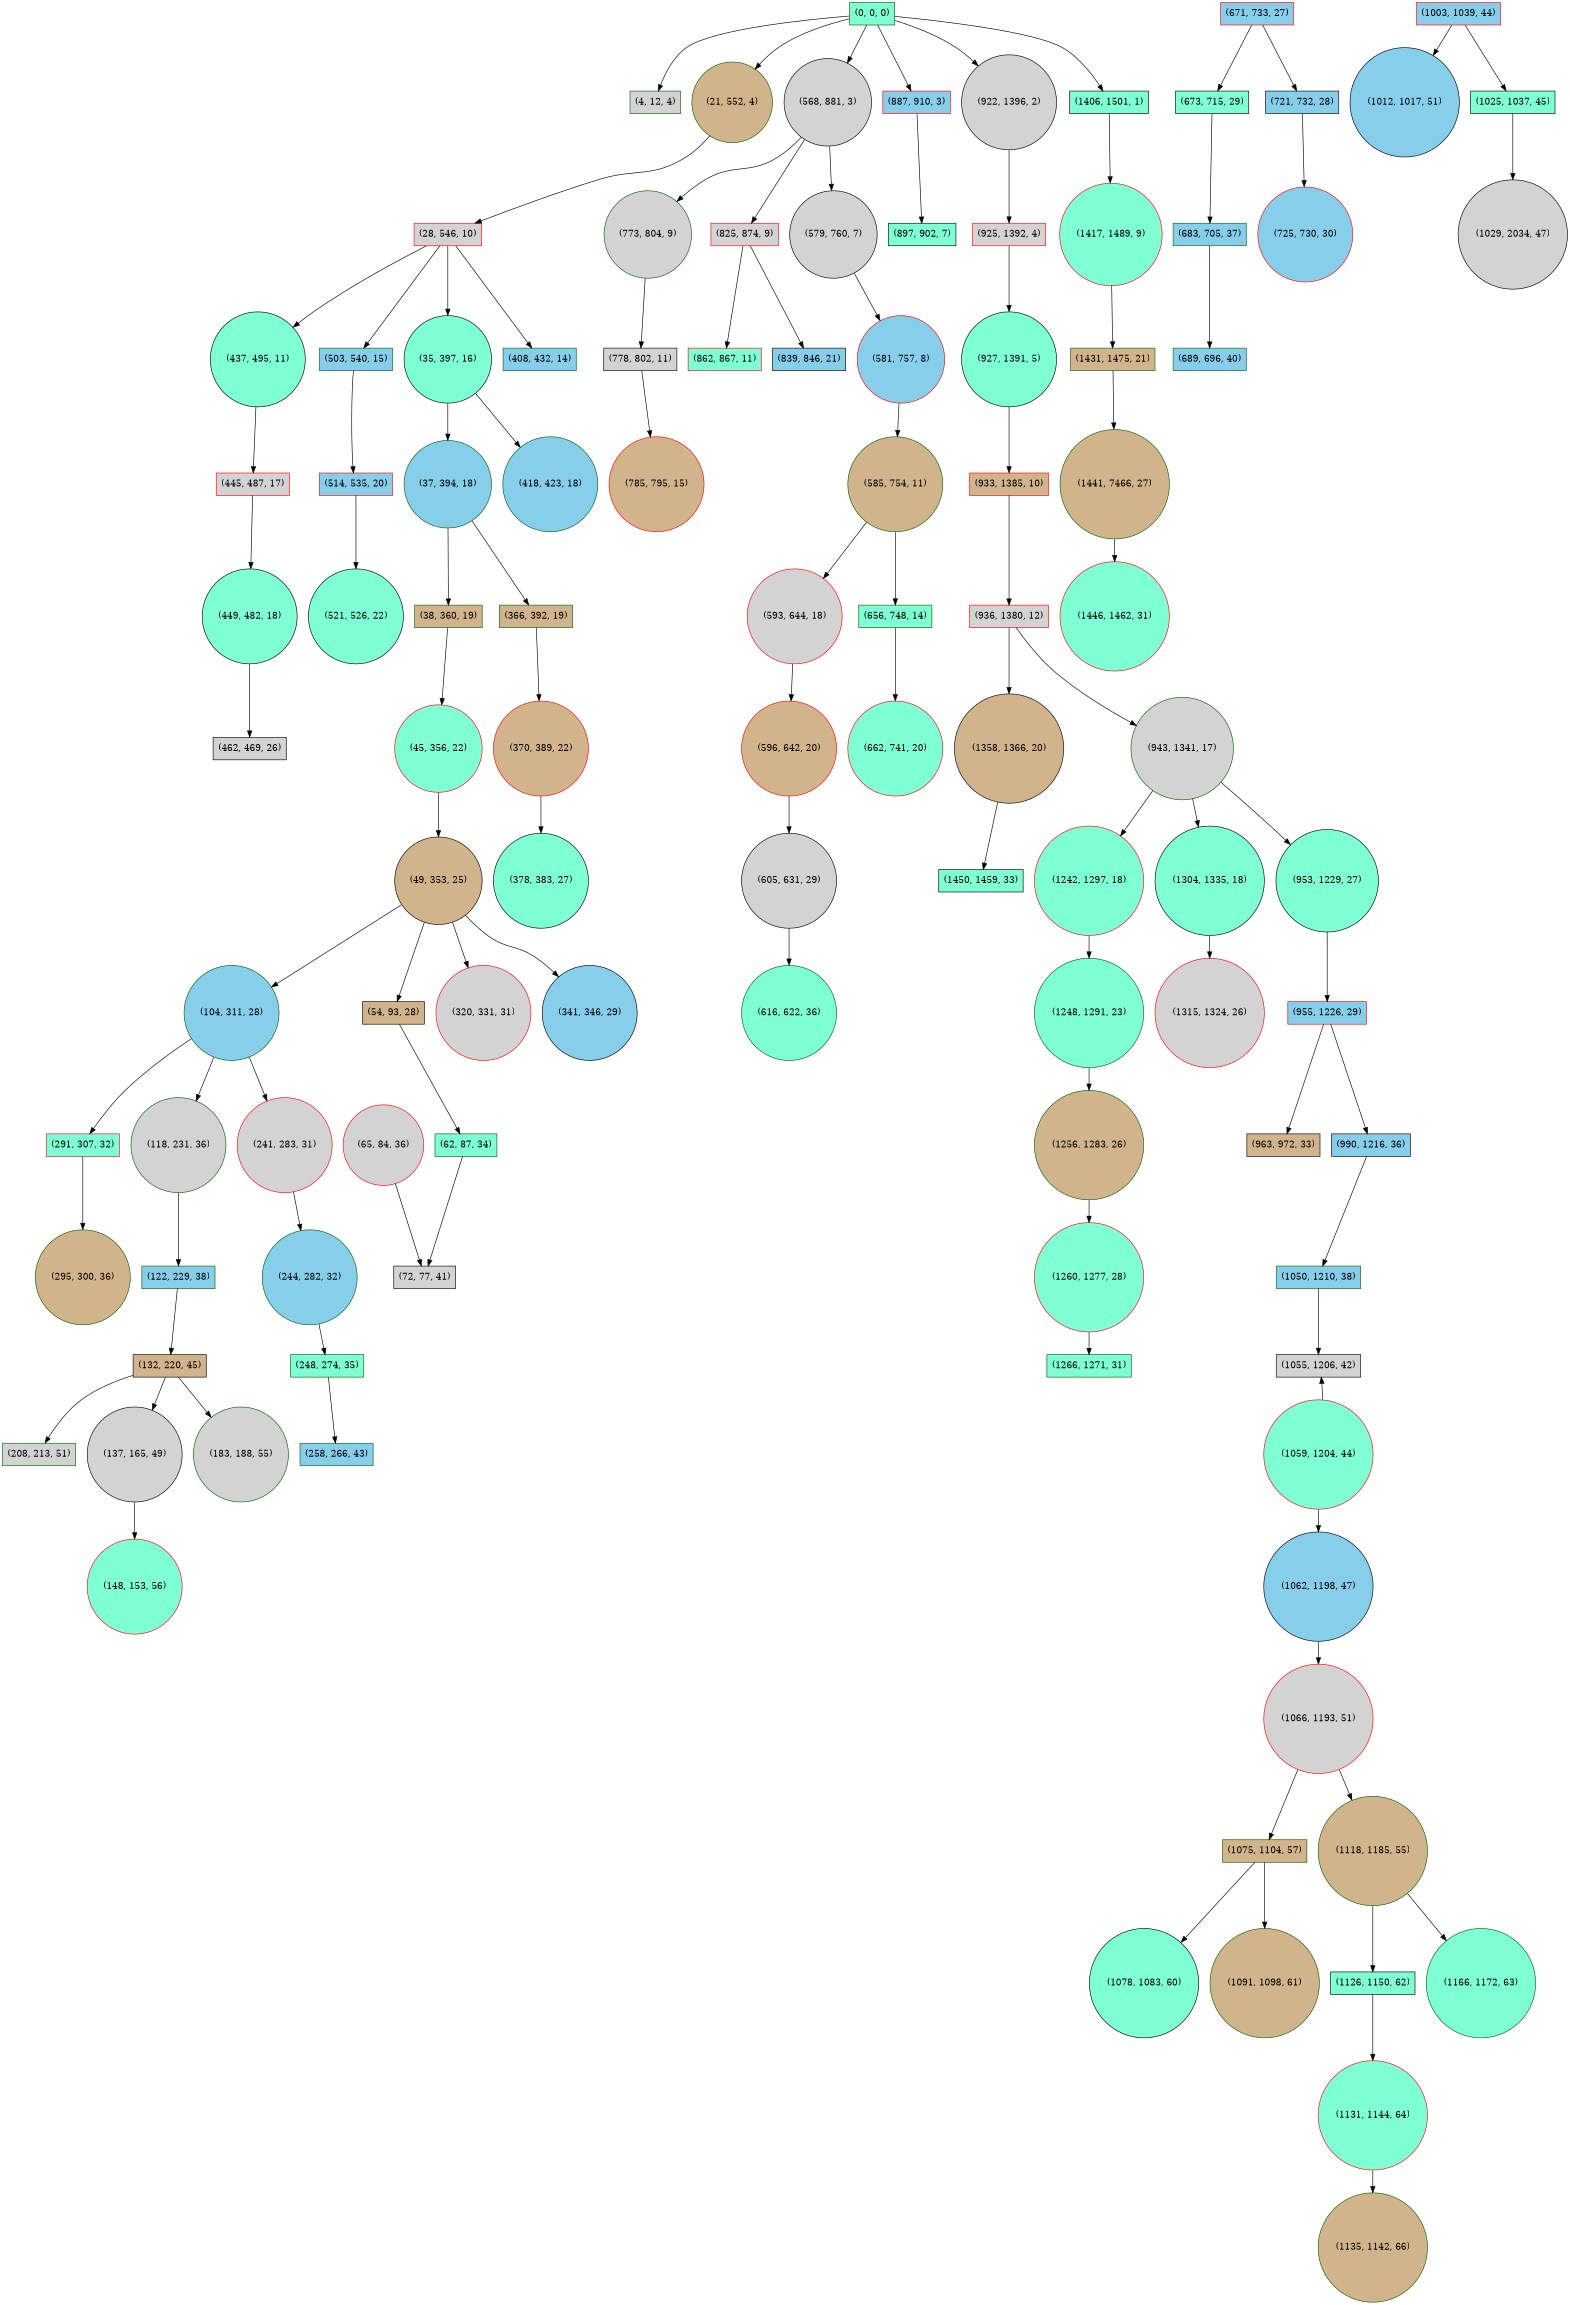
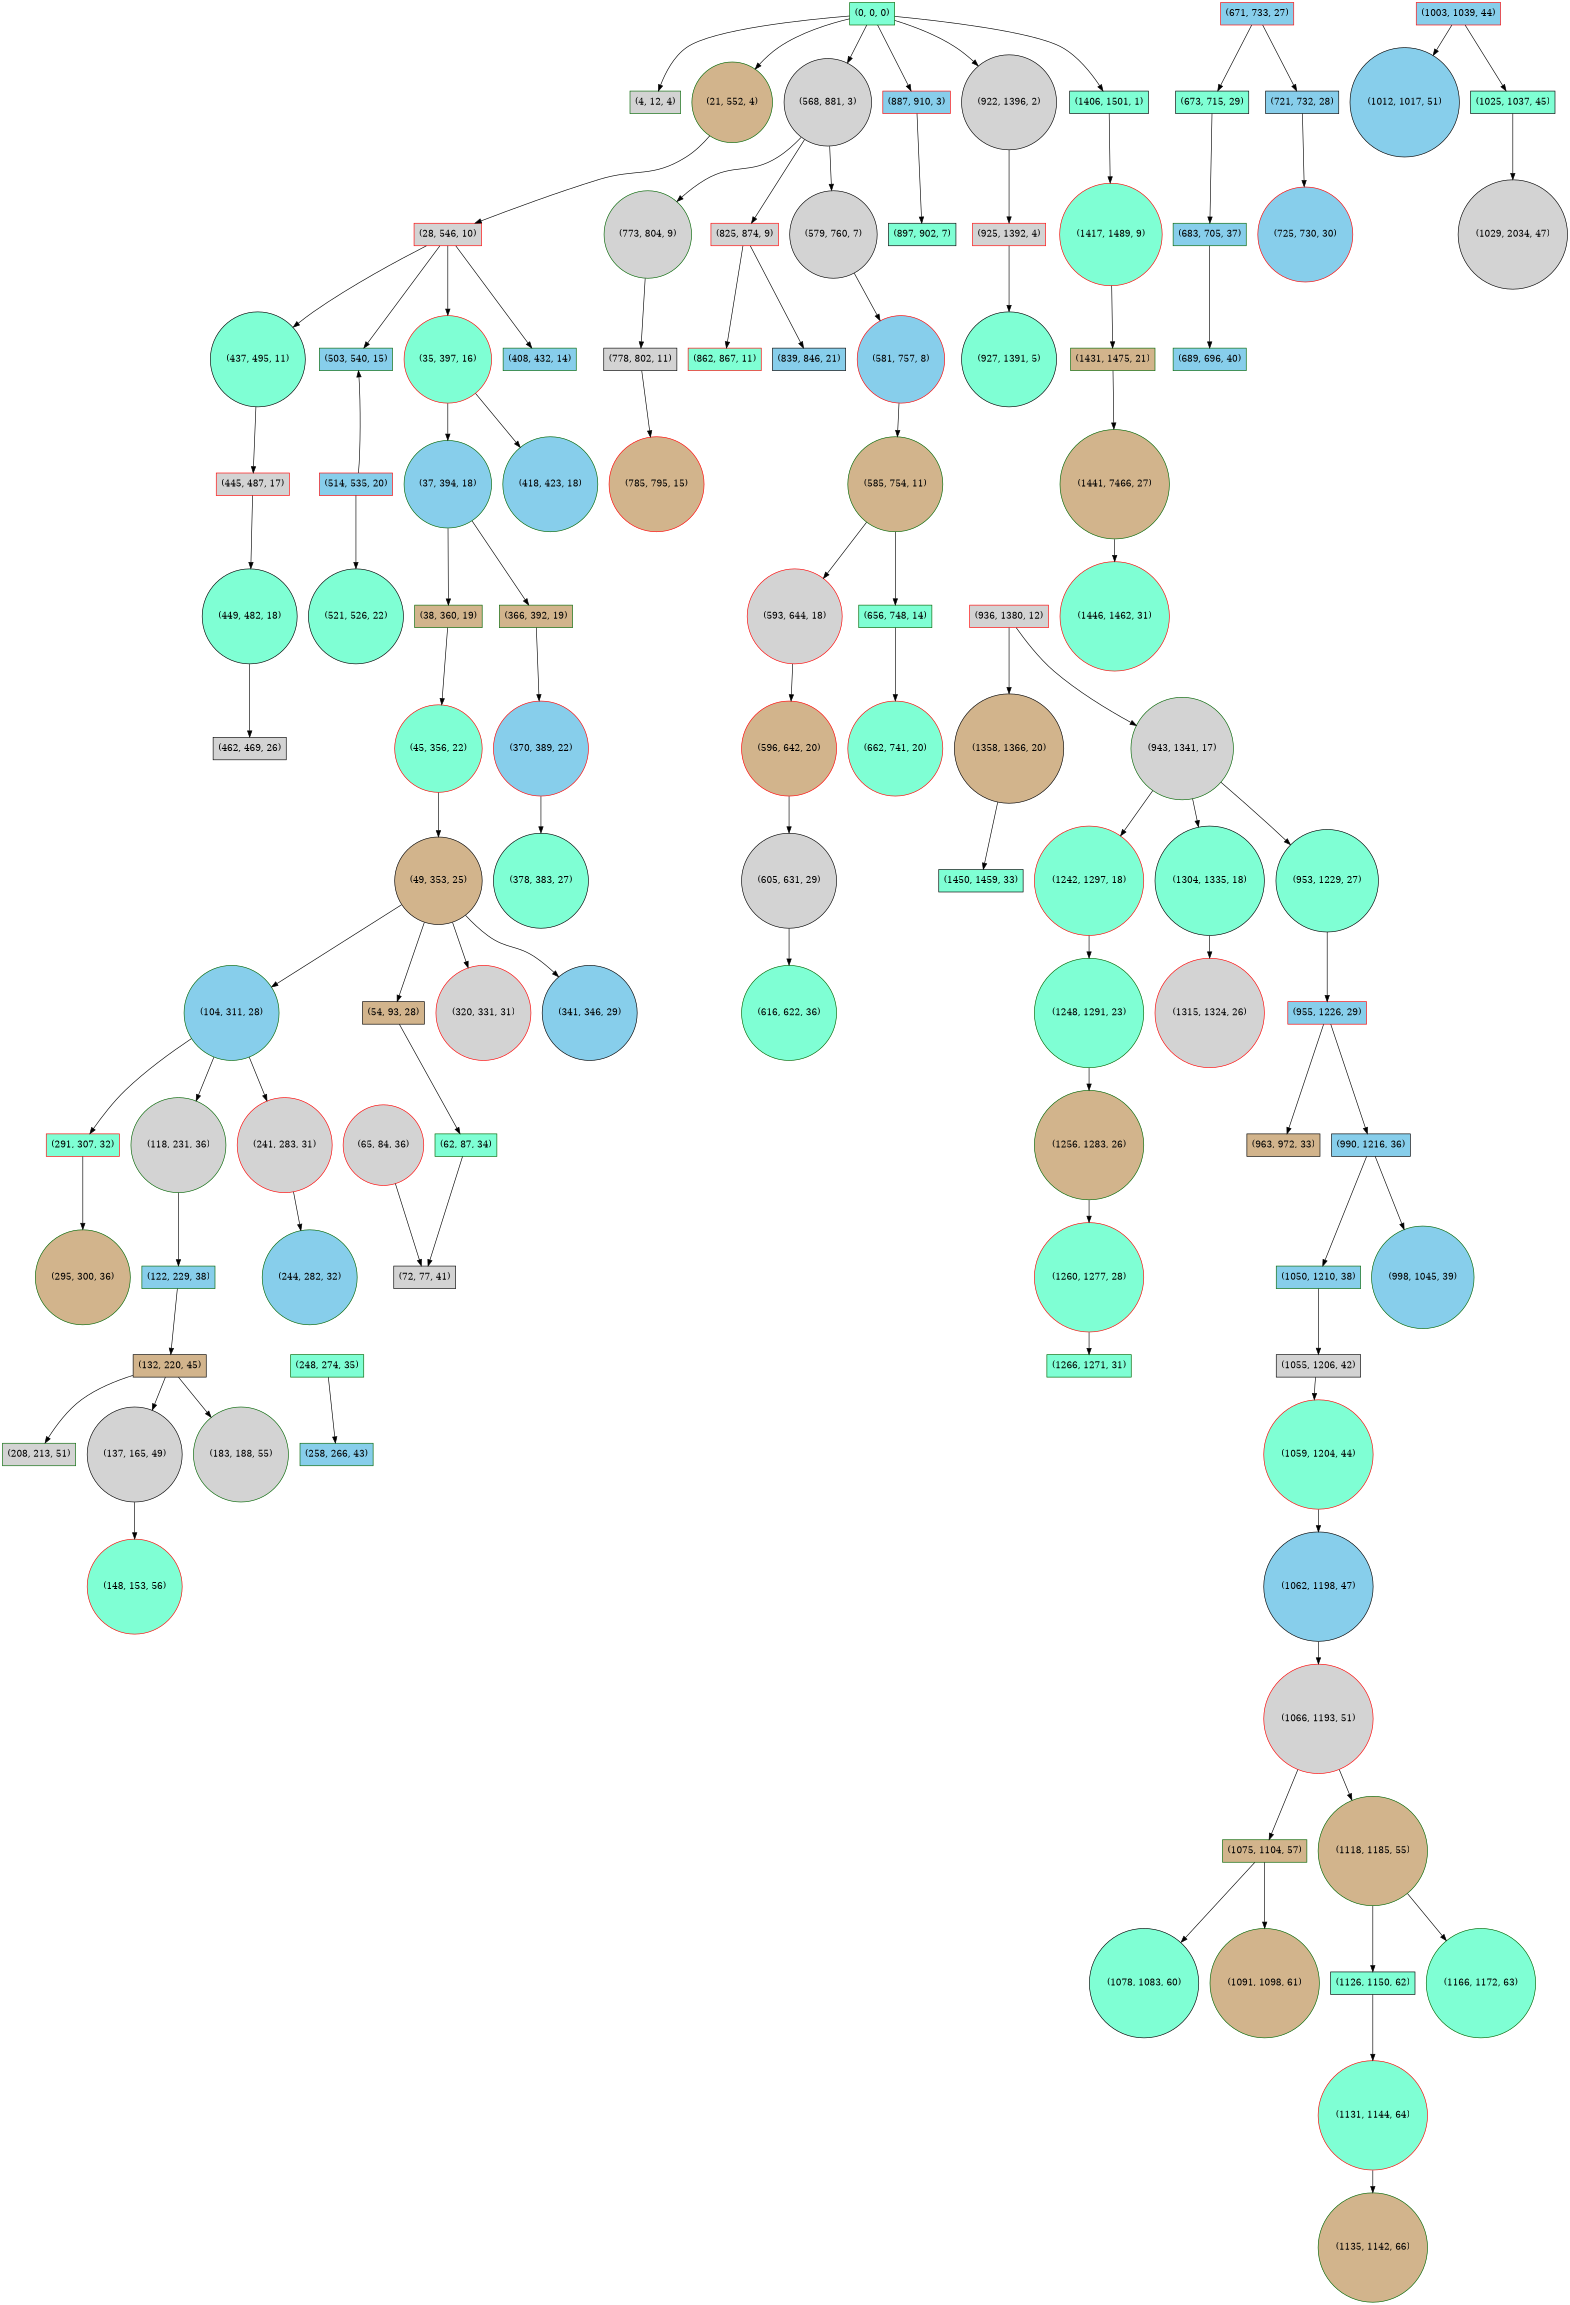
(448, 359) -> (448, 359)
(352, 419) -> (360, 425)
(1009, 484) -> none
(541, 749) -> (541, 749)
none -> (1423, 1277)
(321, 1336) -> none
(1322, 1392) -> (1315, 1385)
